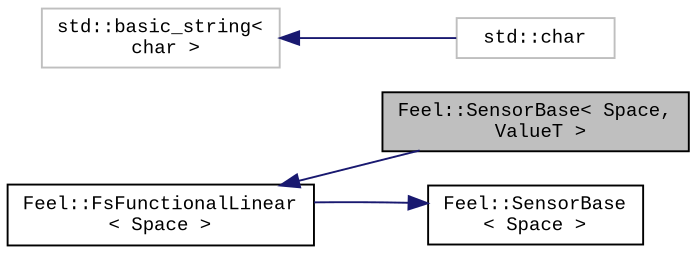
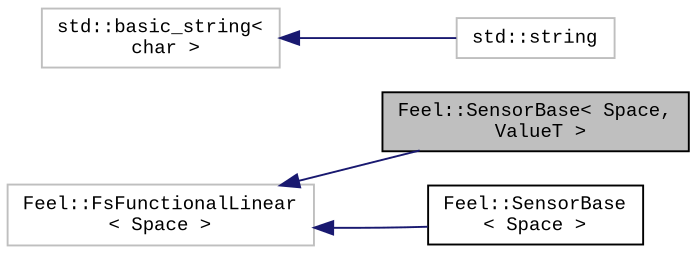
(536, 38) -> (536, 38)
(361, 202) -> (381, 228)
(161, 215) -> (161, 215)
